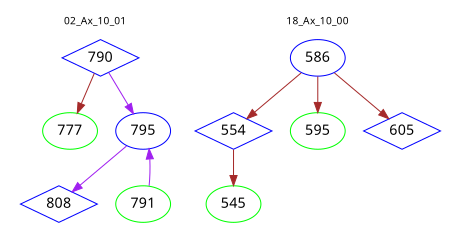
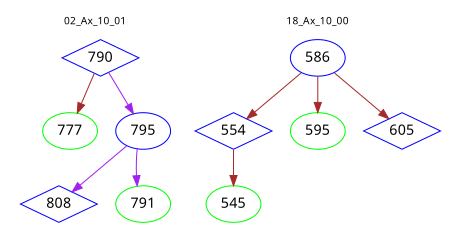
(150, 173) -> (136, 162)
